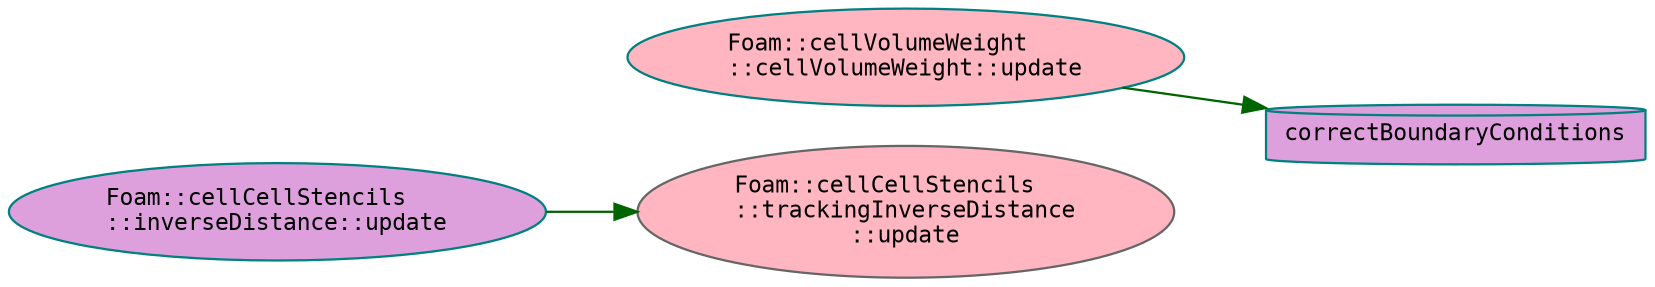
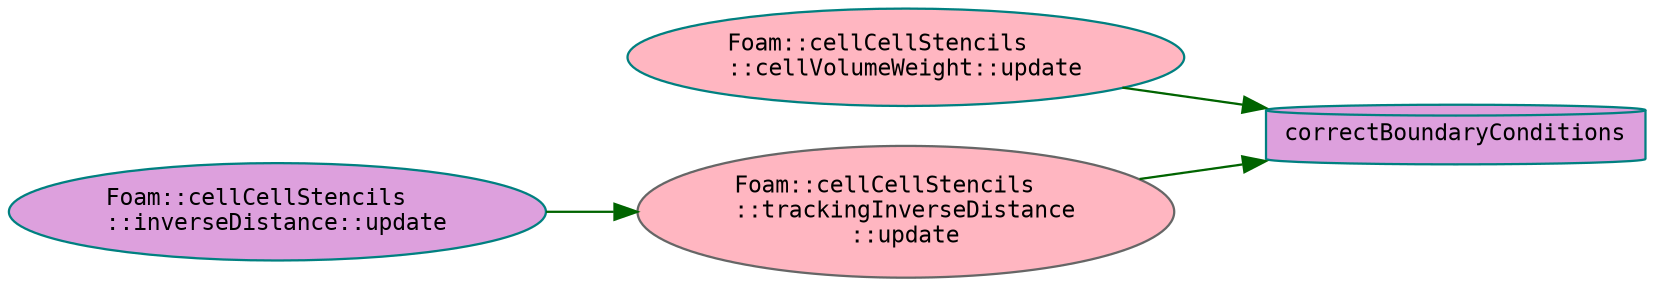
(906, 57) -> (906, 57)
none -> (1191, 172)
